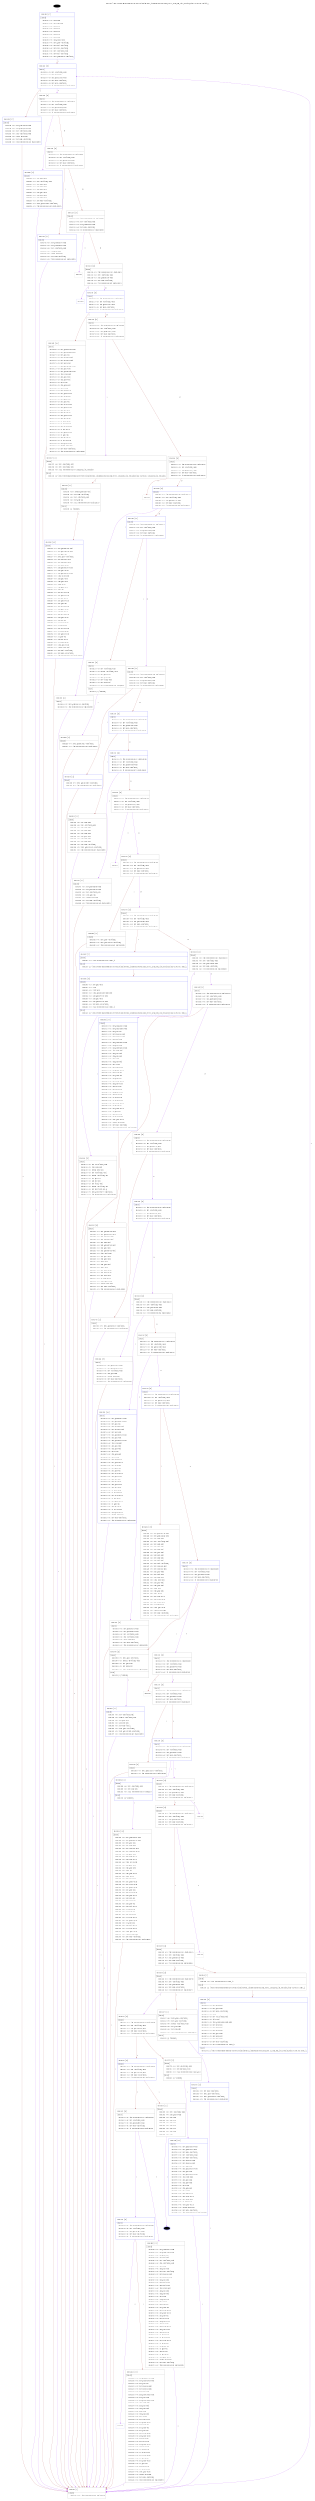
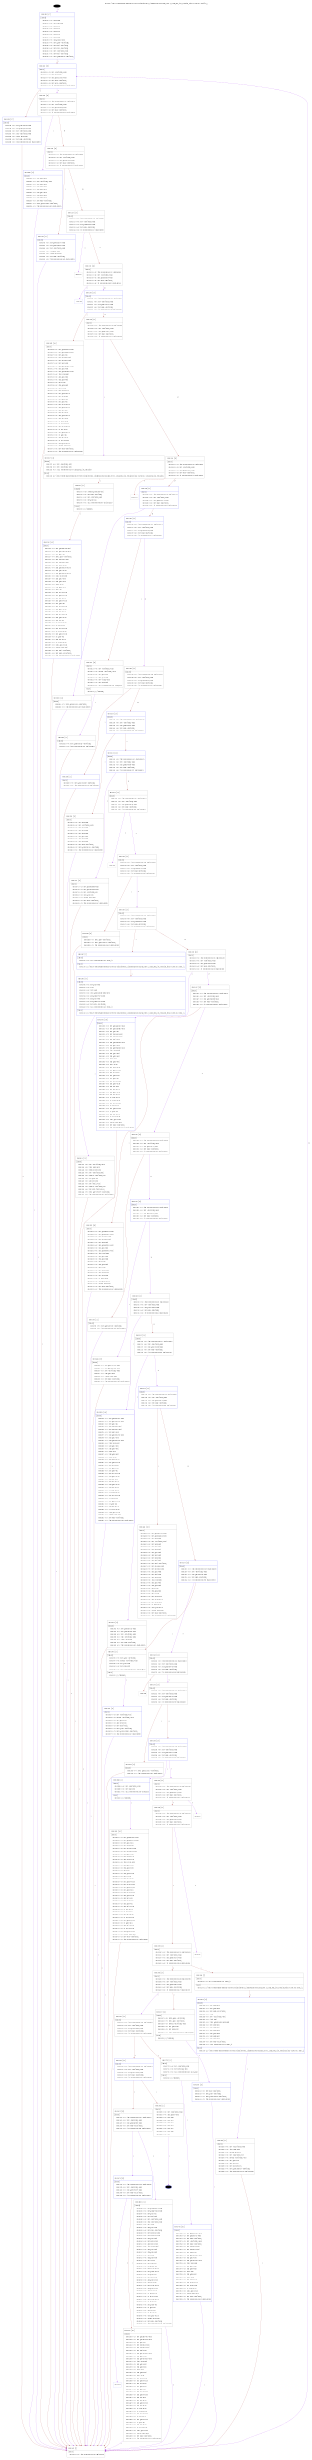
none -> (235, 2156)
